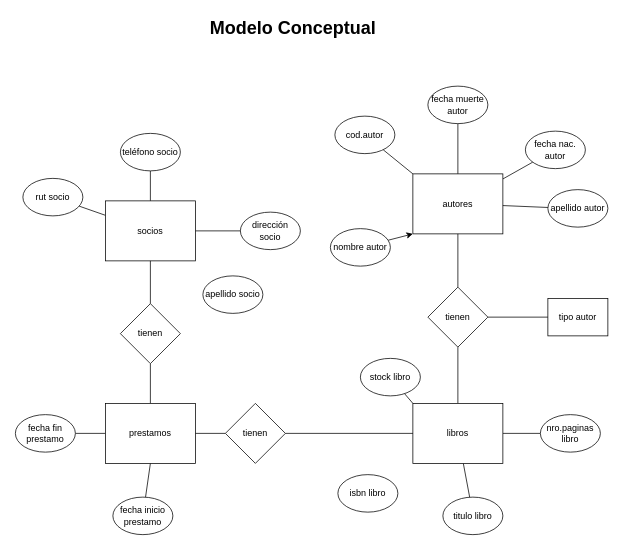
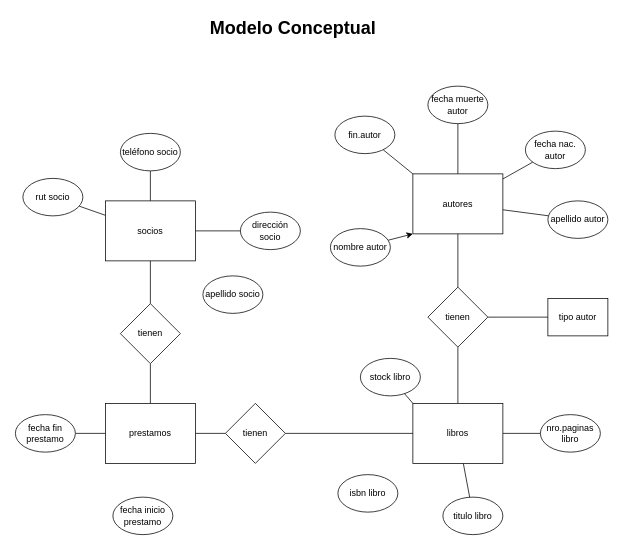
(365, 135) -> (365, 135)
(578, 208) -> (578, 219)
(148, 480) -> none
